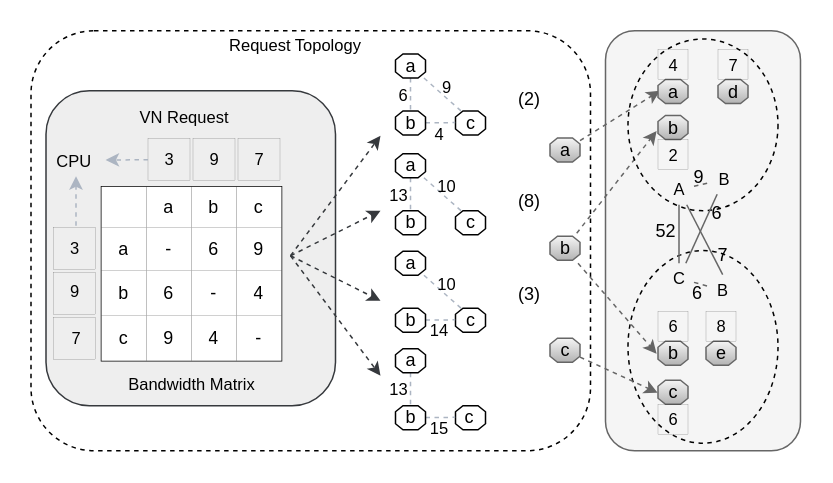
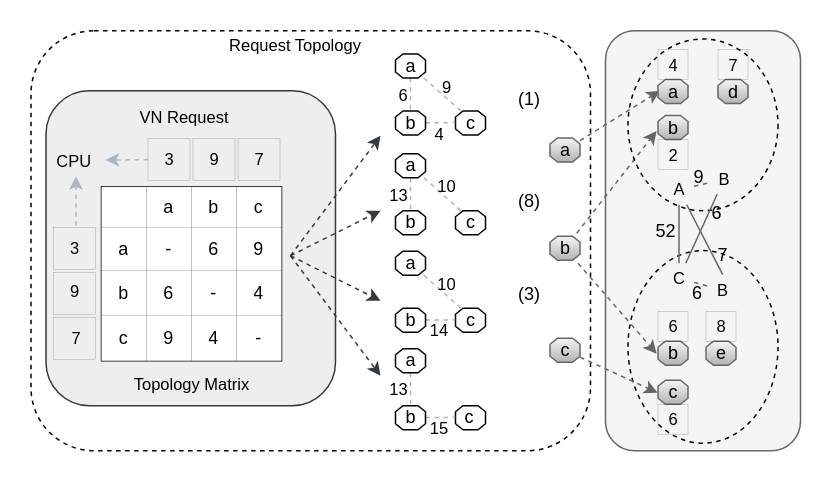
(530, 100) -> (530, 100)
(192, 385) -> (192, 385)
